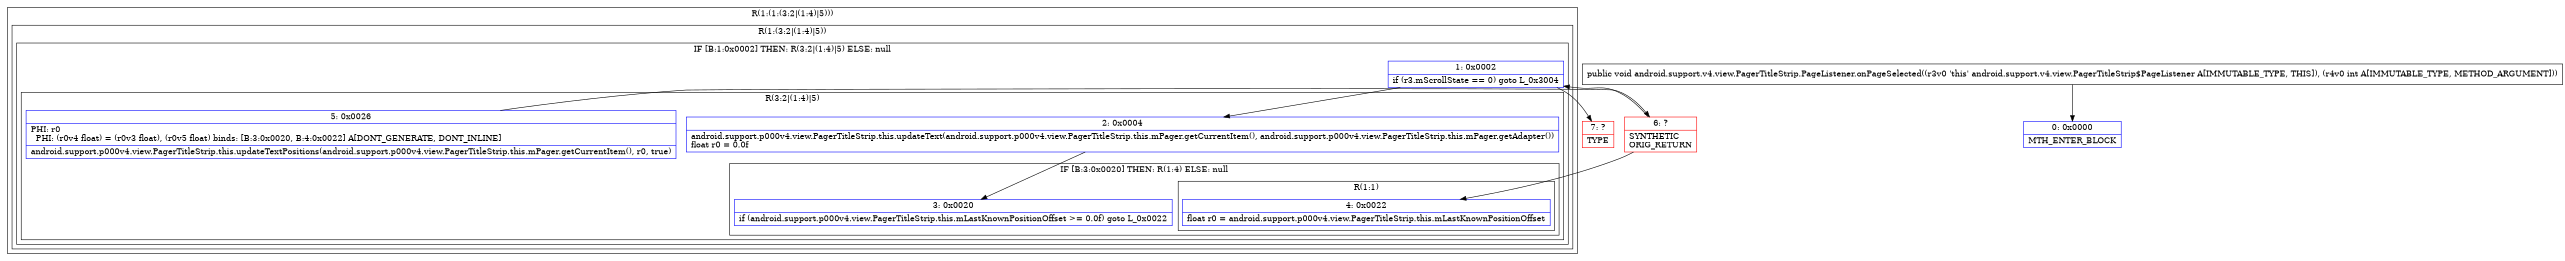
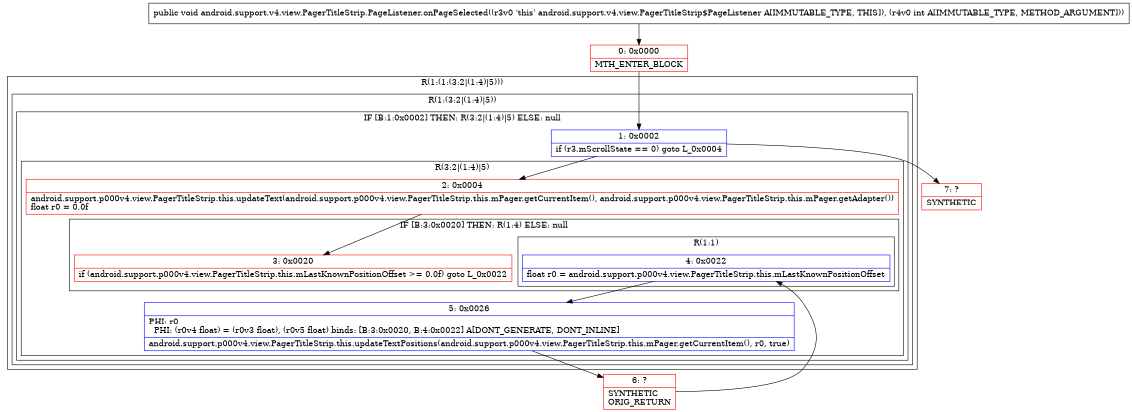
(1476, 81) -> (639, 149)
(1613, 90) -> (639, 98)
(1123, 135) -> (462, 197)
(2072, 135) -> (639, 58)
(1598, 141) -> (952, 203)
(953, 213) -> (293, 268)
none -> (599, 295)
